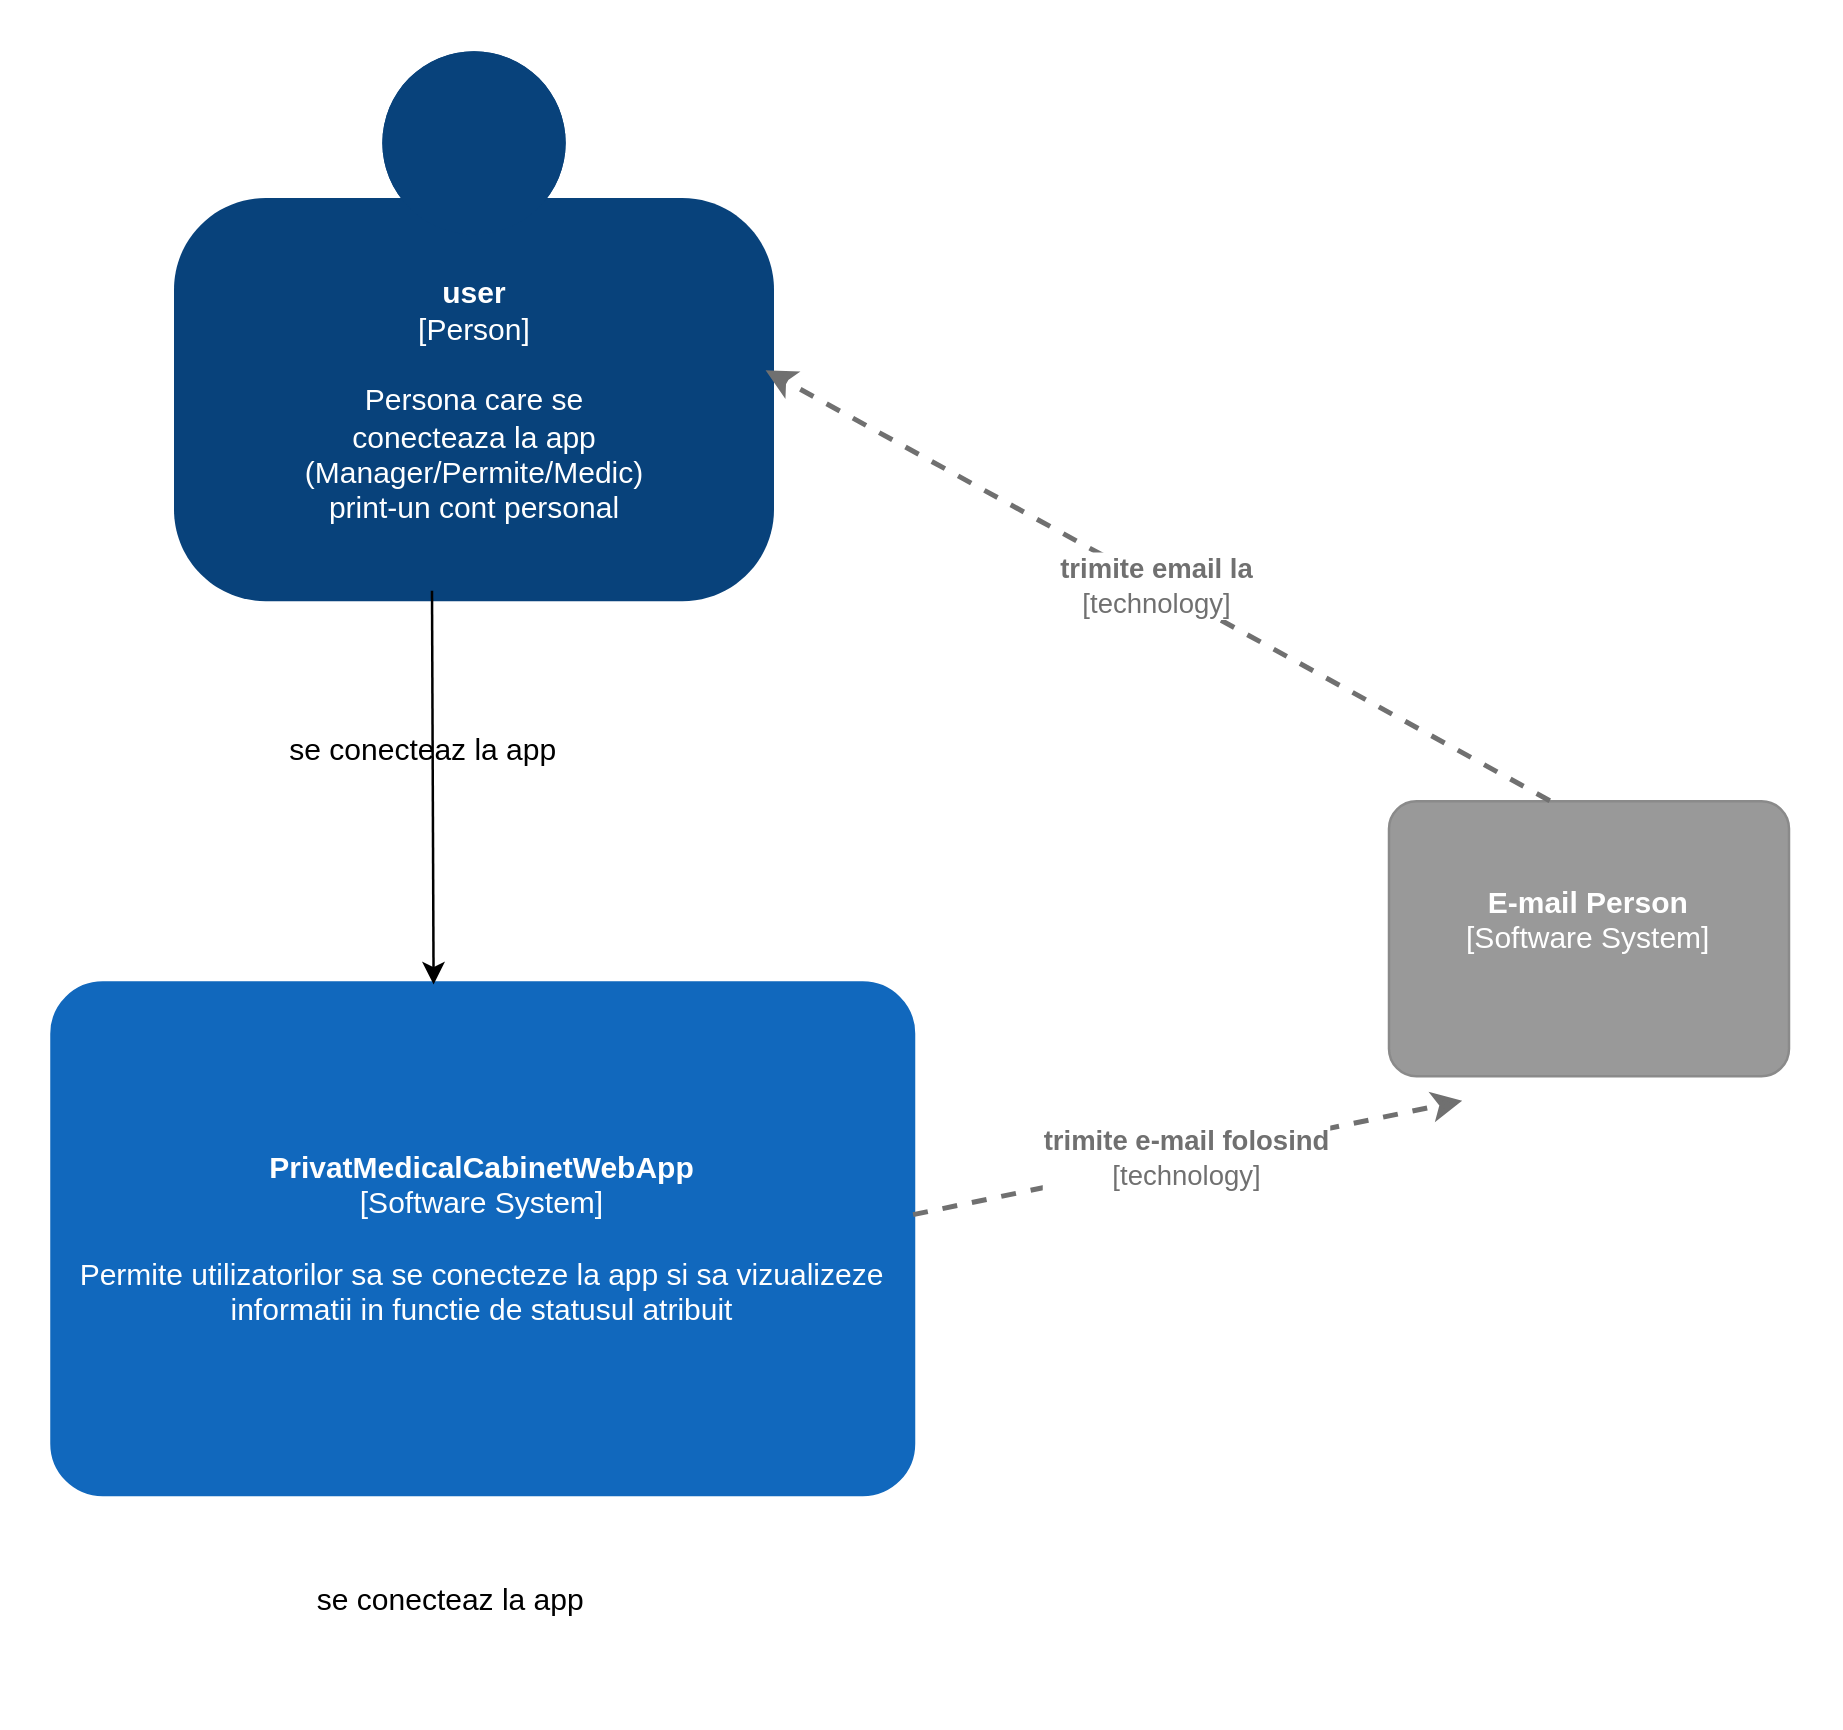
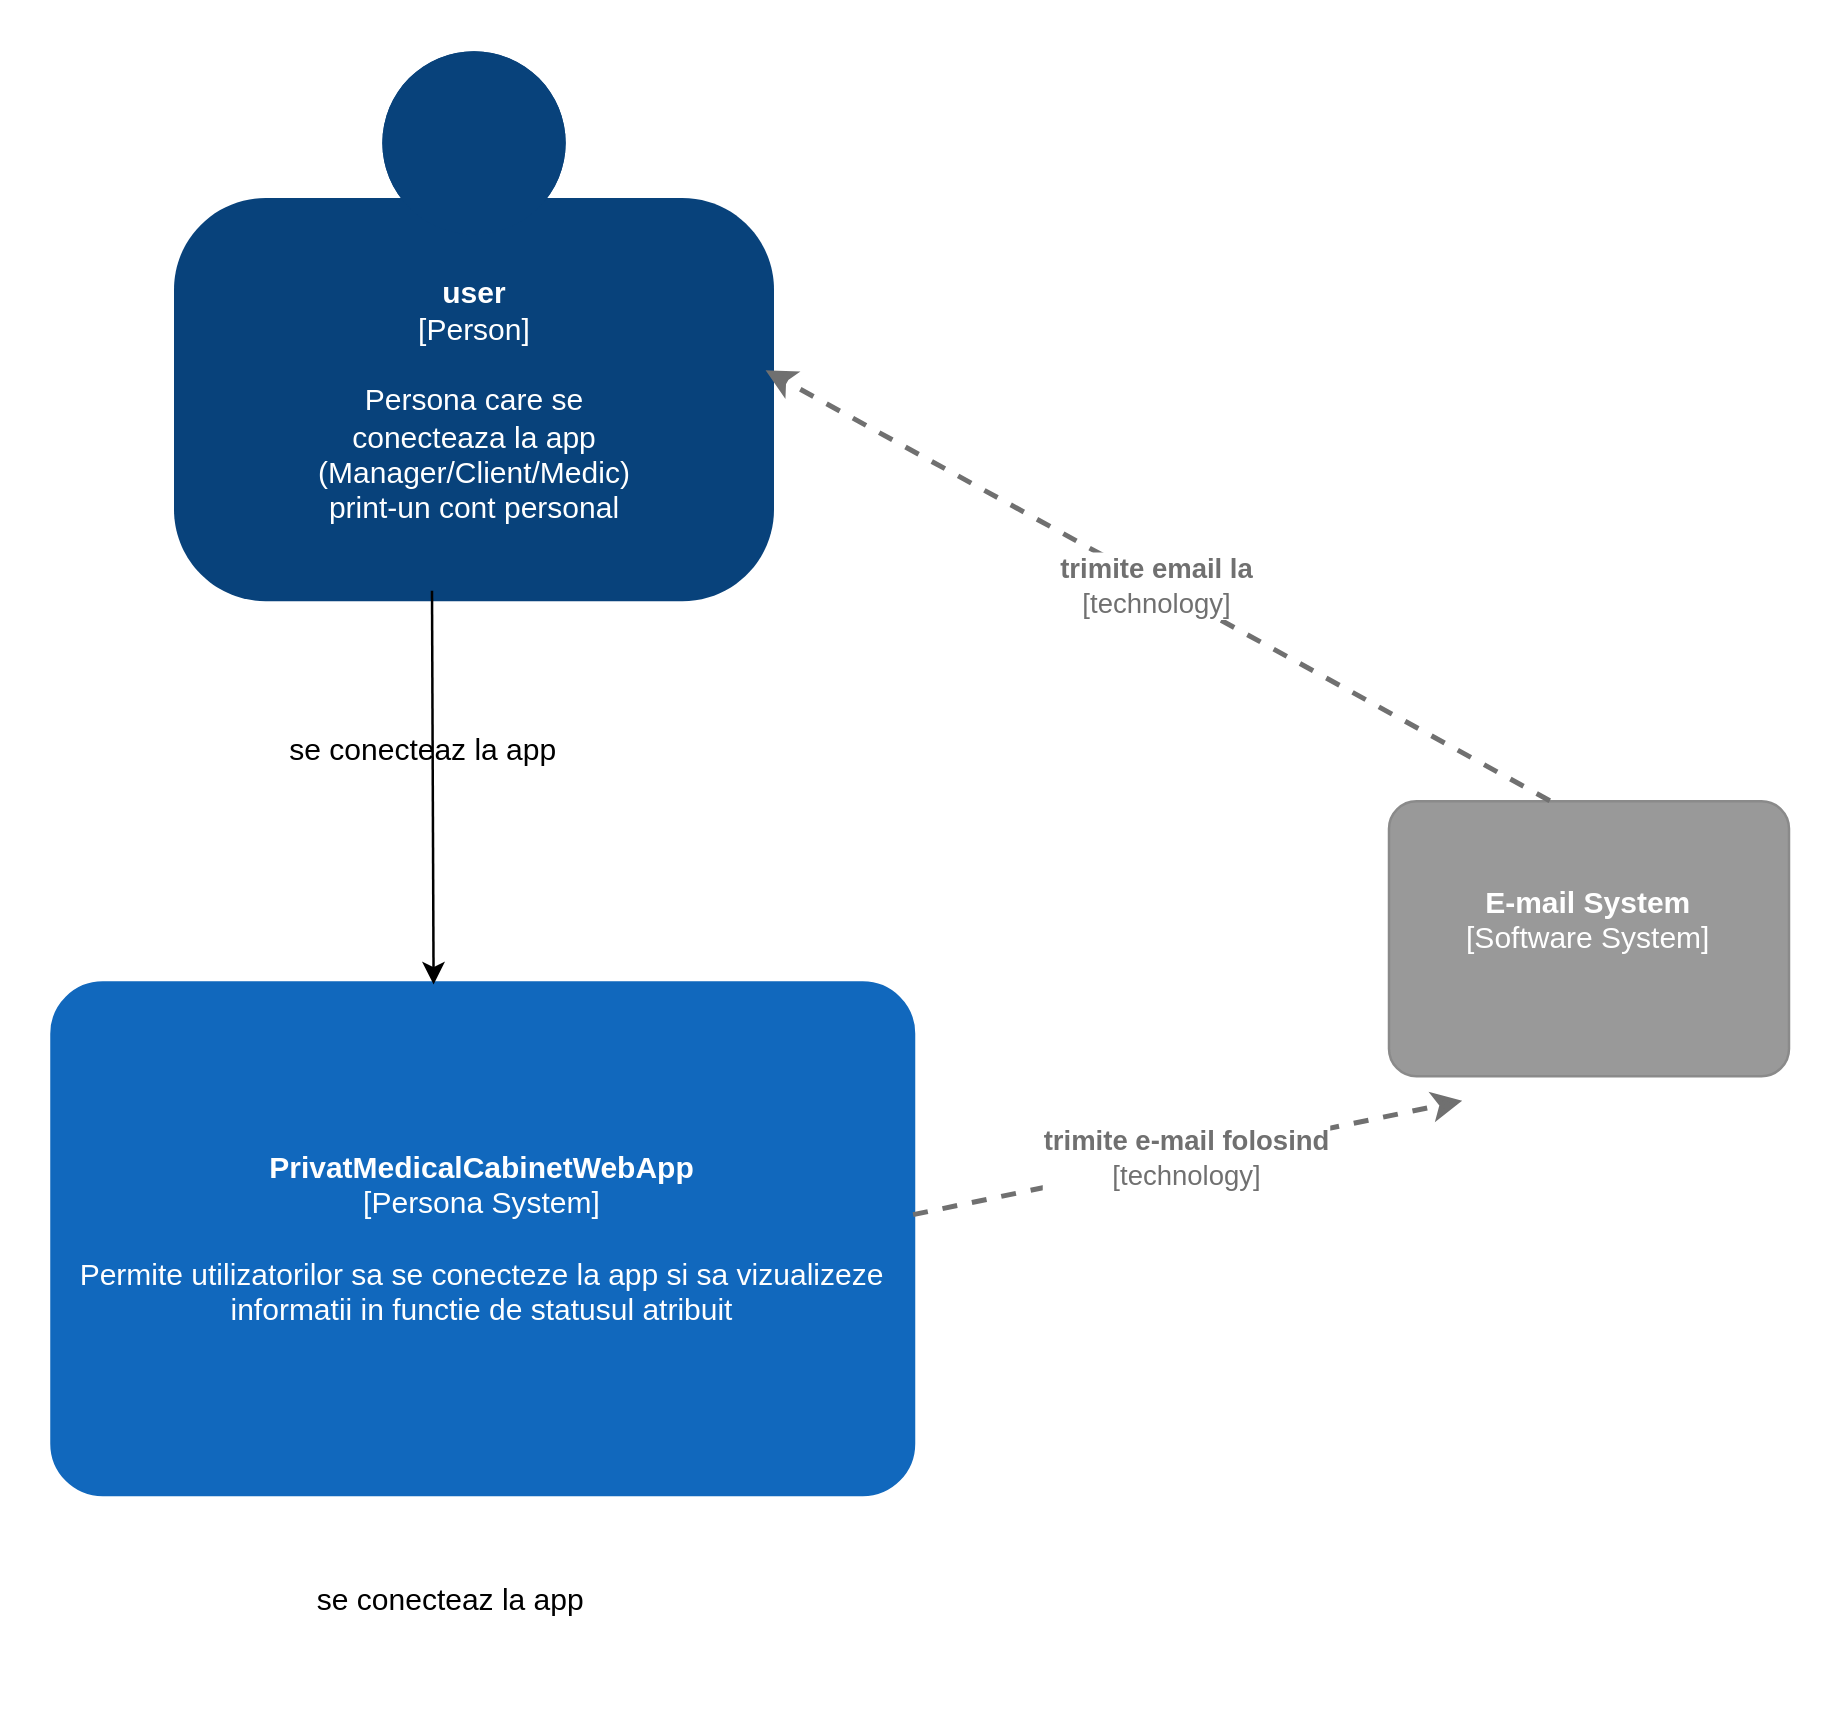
(475, 401) -> (475, 401)
(1589, 939) -> (1589, 939)
(483, 1239) -> (483, 1239)
